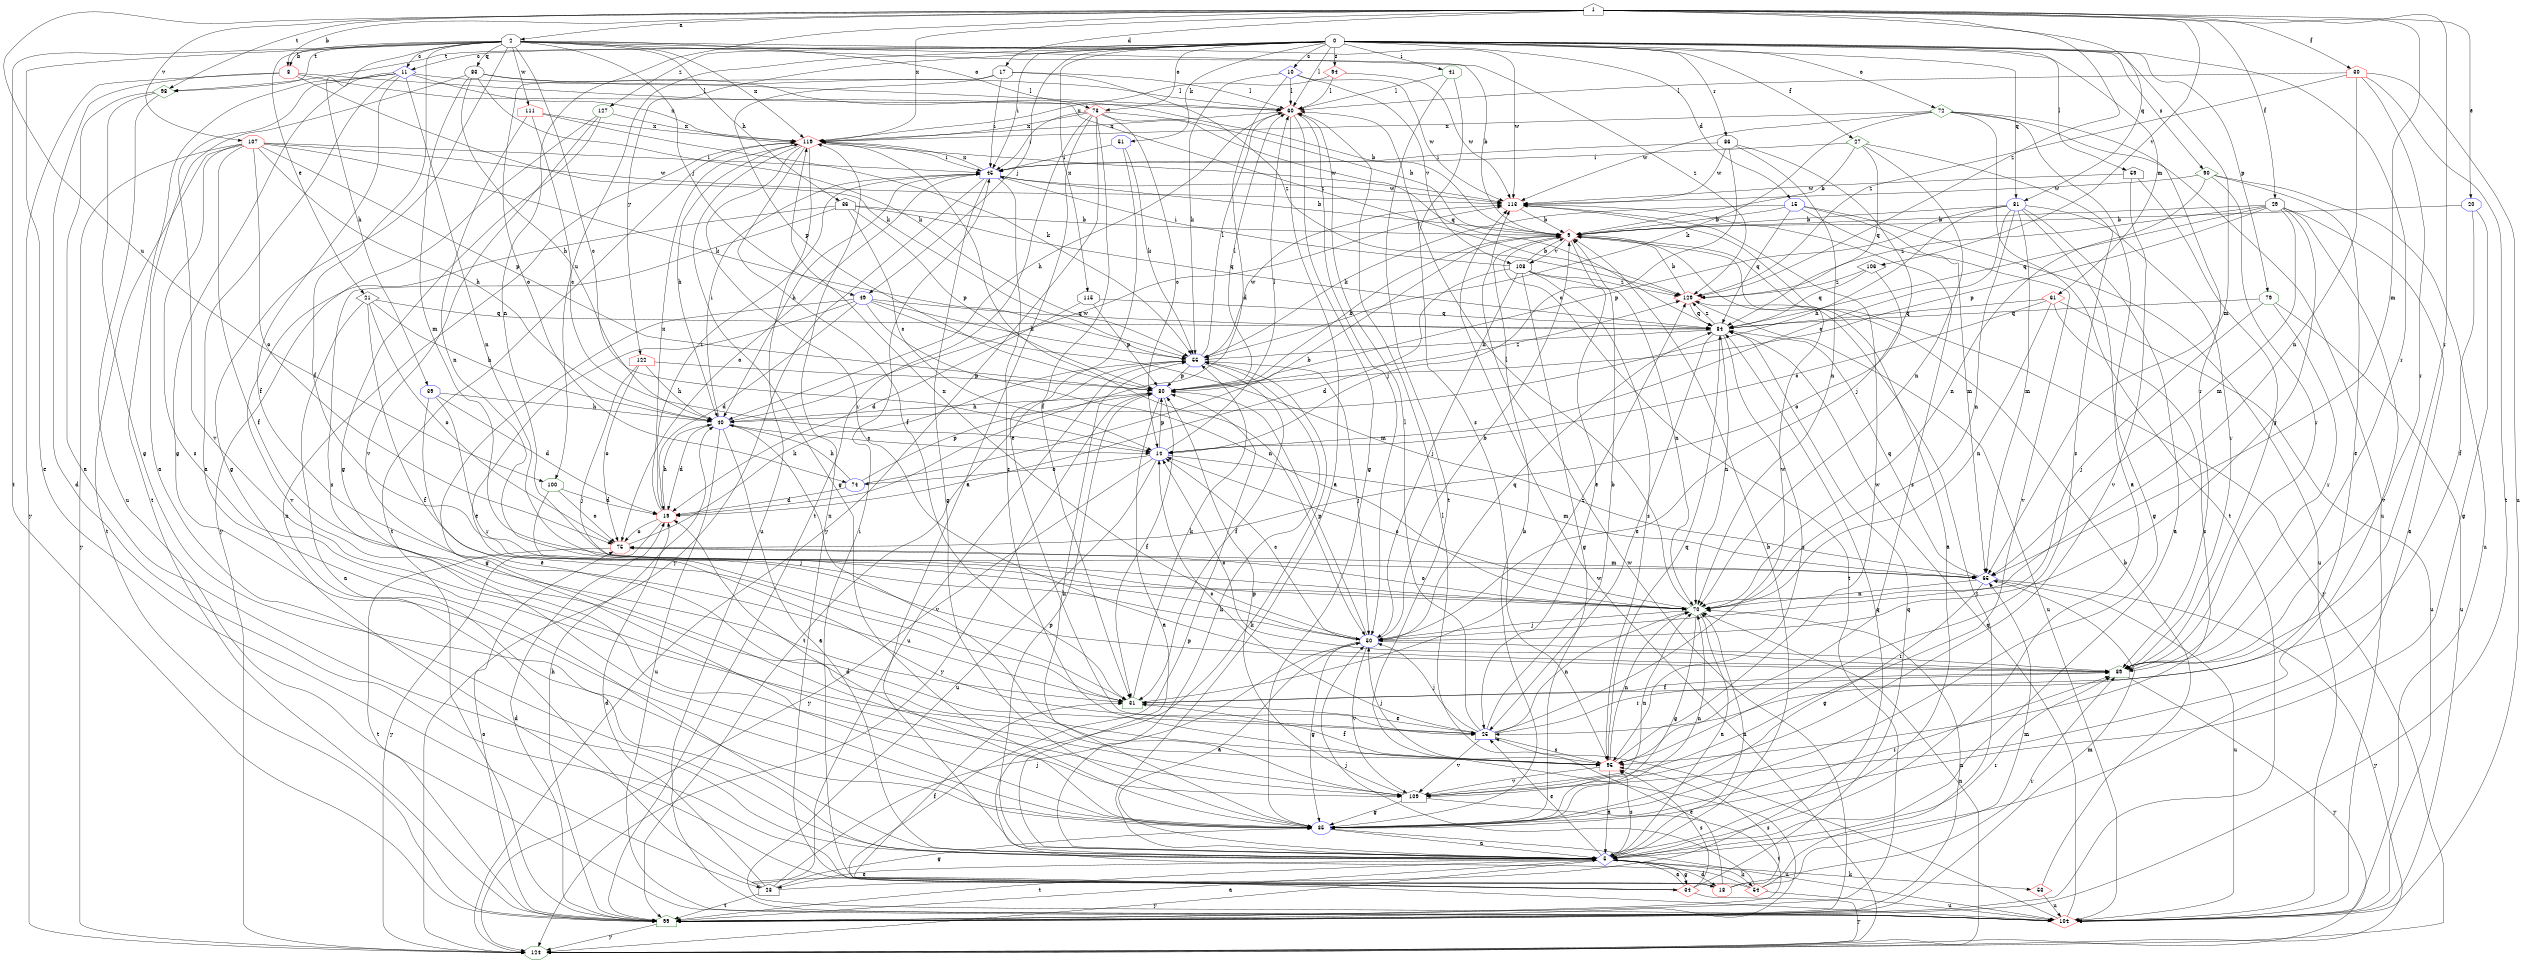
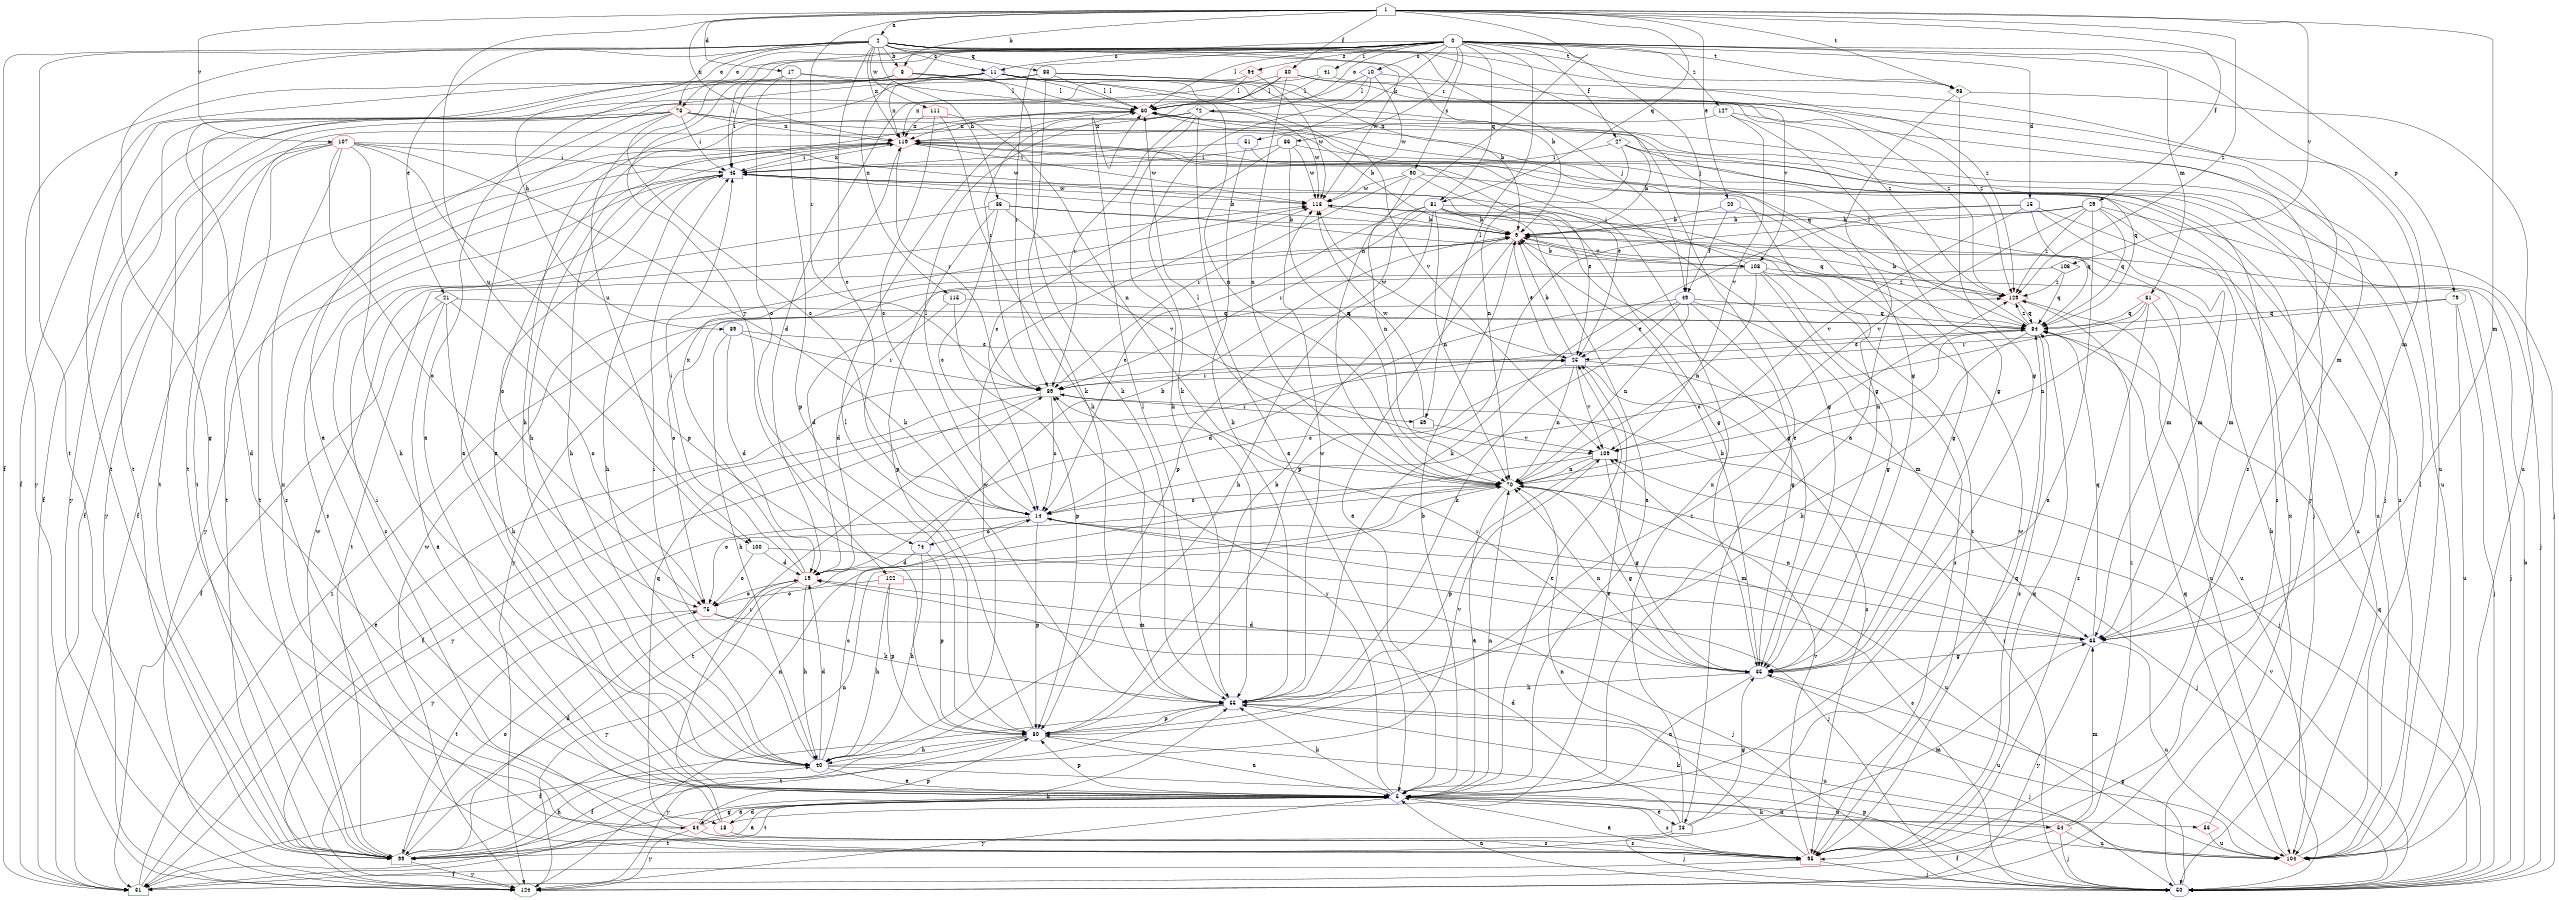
(1404, 422) -> (1587, 171)
(2272, 424) -> (1235, 409)
(2020, 683) -> (1708, 252)
